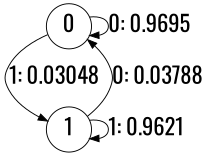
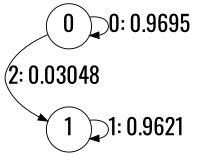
(59, 78) -> (59, 78)
(112, 83) -> none
